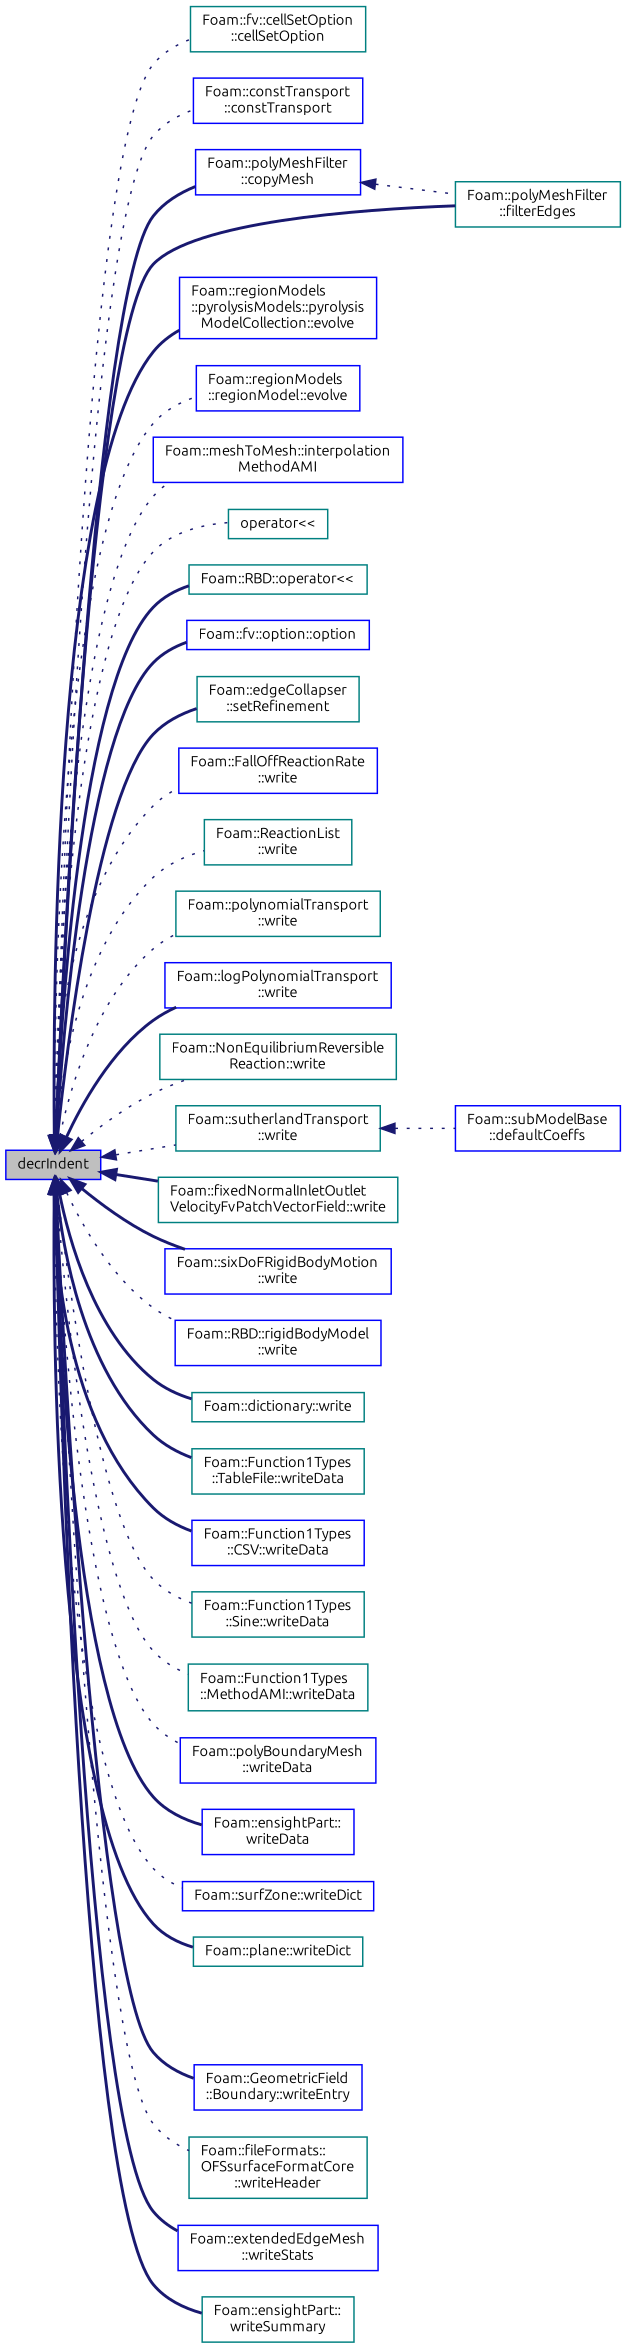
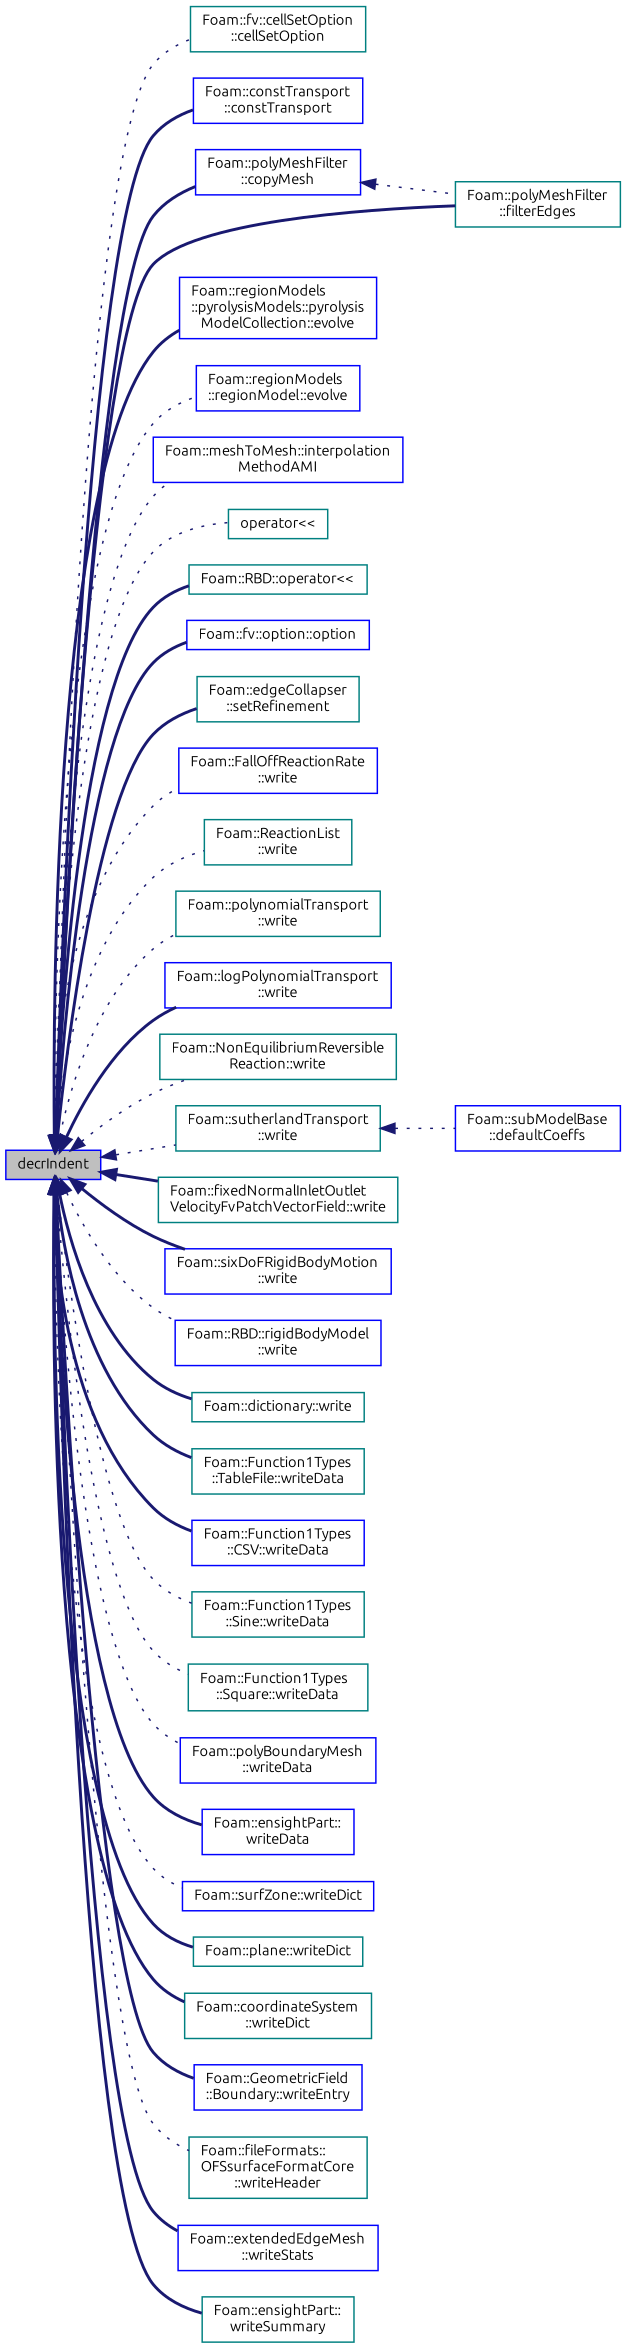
(81, 608) -> (81, 608)
(278, 1687) -> (278, 1687)
none -> (278, 2016)
